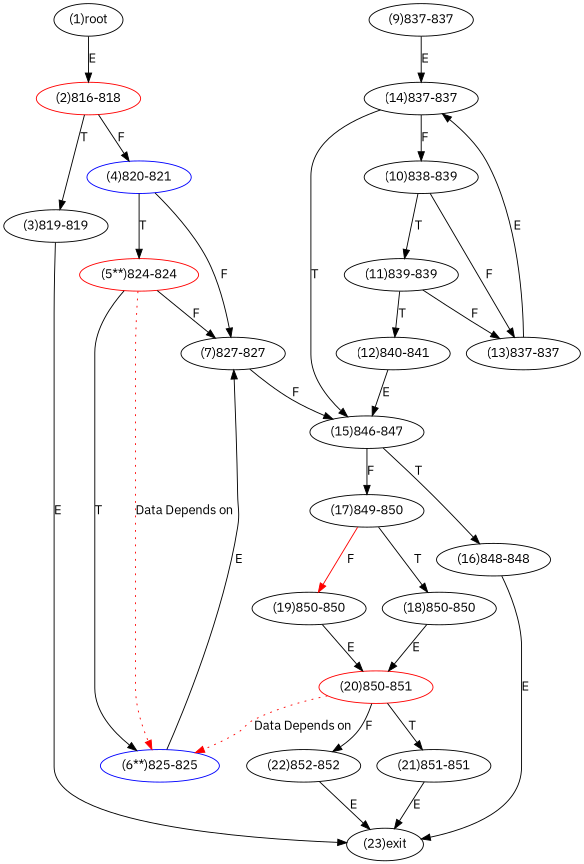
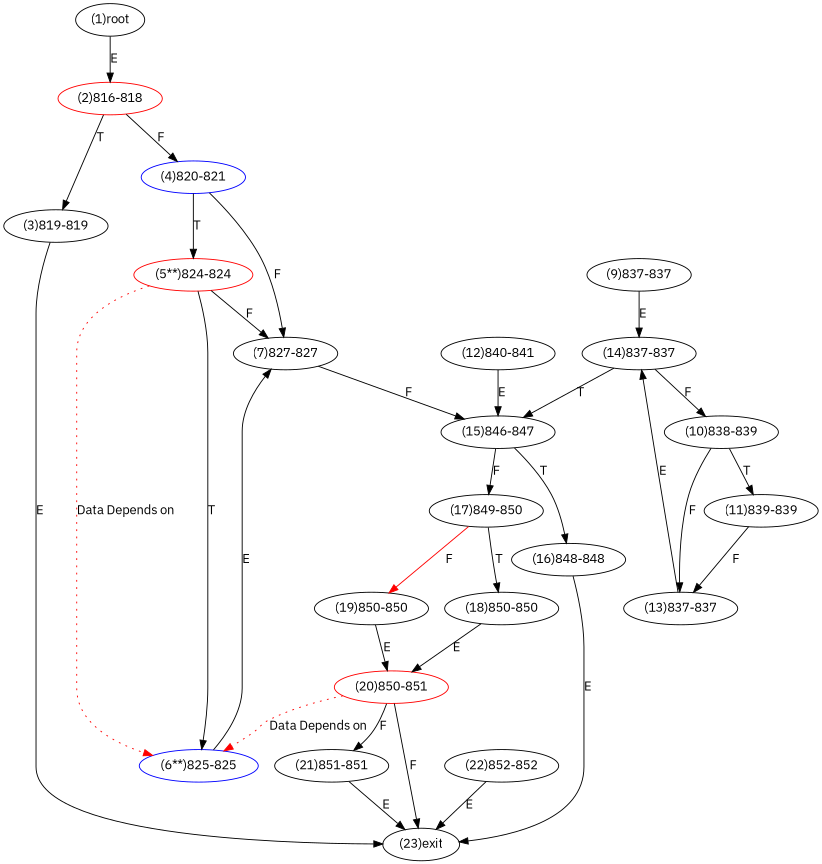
(398, 310) -> none
(413, 726) -> (383, 726)
(360, 728) -> (405, 761)
